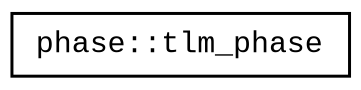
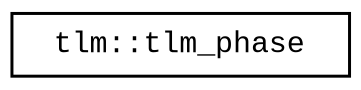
(181, 45) -> (181, 45)
